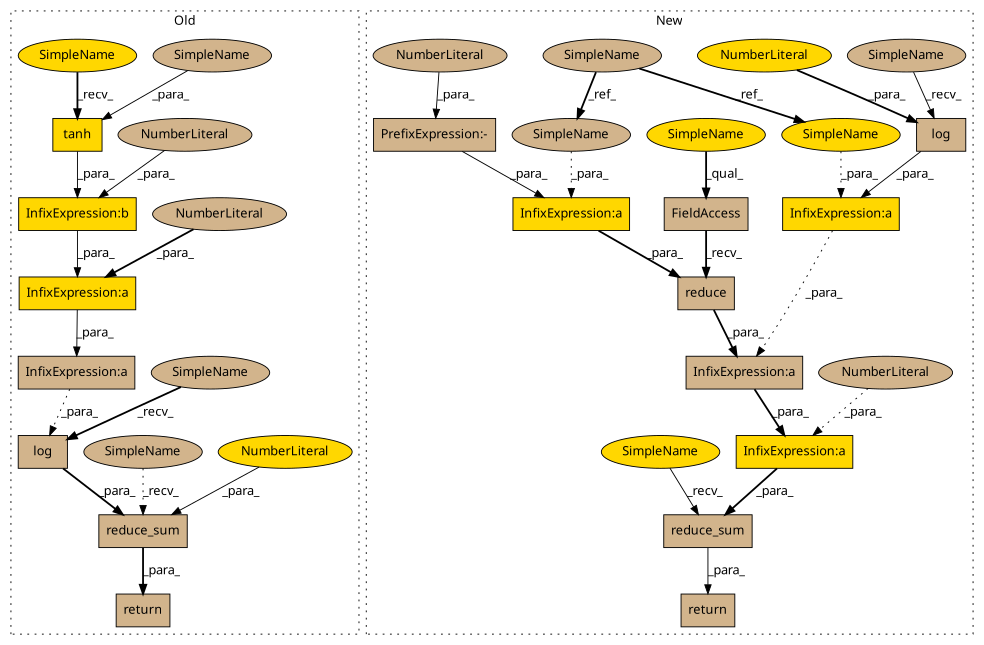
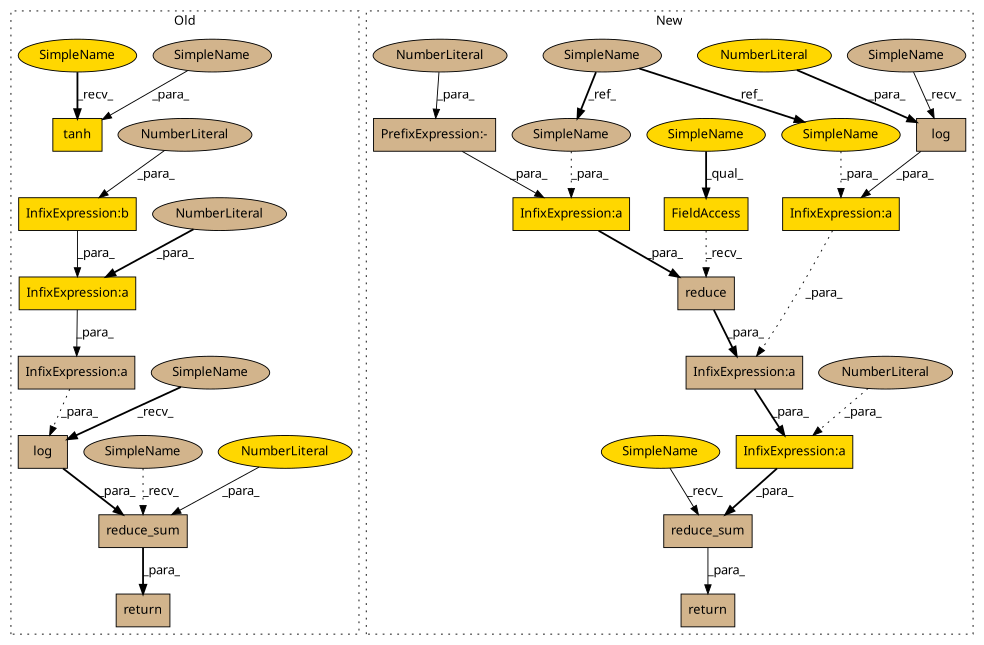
(77, 170) -> none
(706, 214) -> (706, 214)
(706, 249) -> (706, 249)
